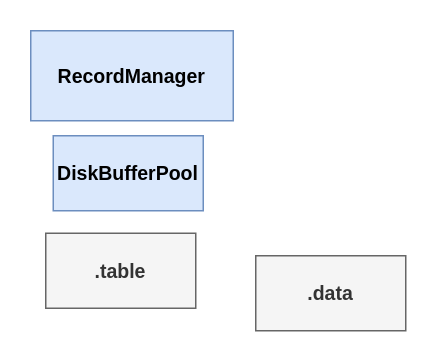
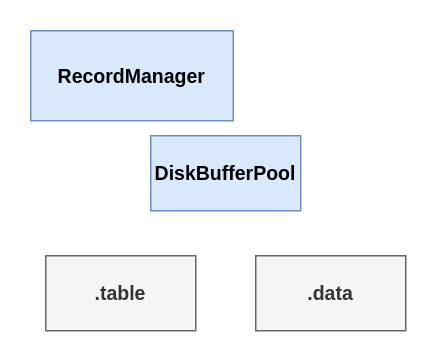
(128, 173) -> (226, 173)
(121, 271) -> (121, 293)
